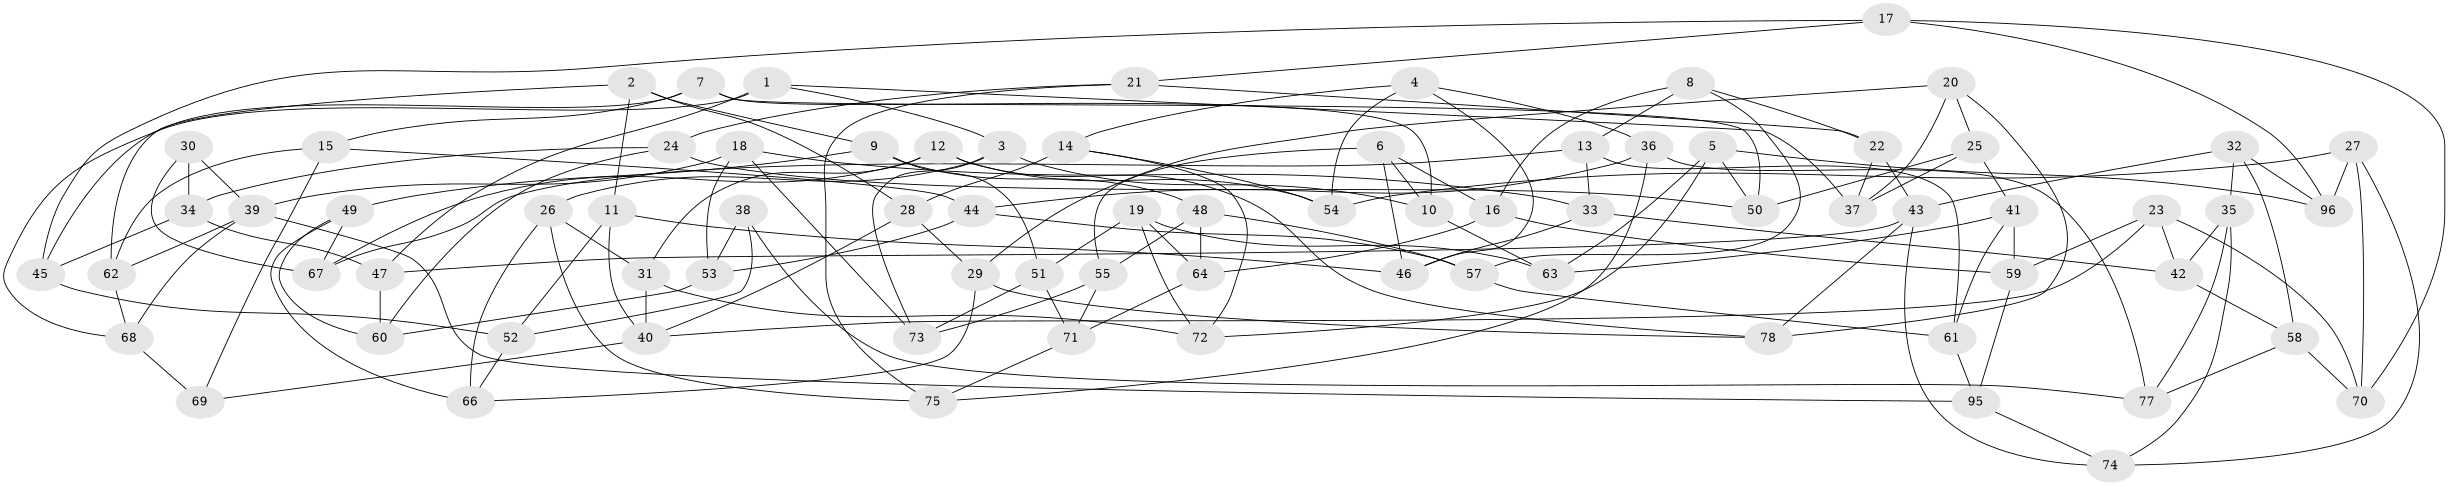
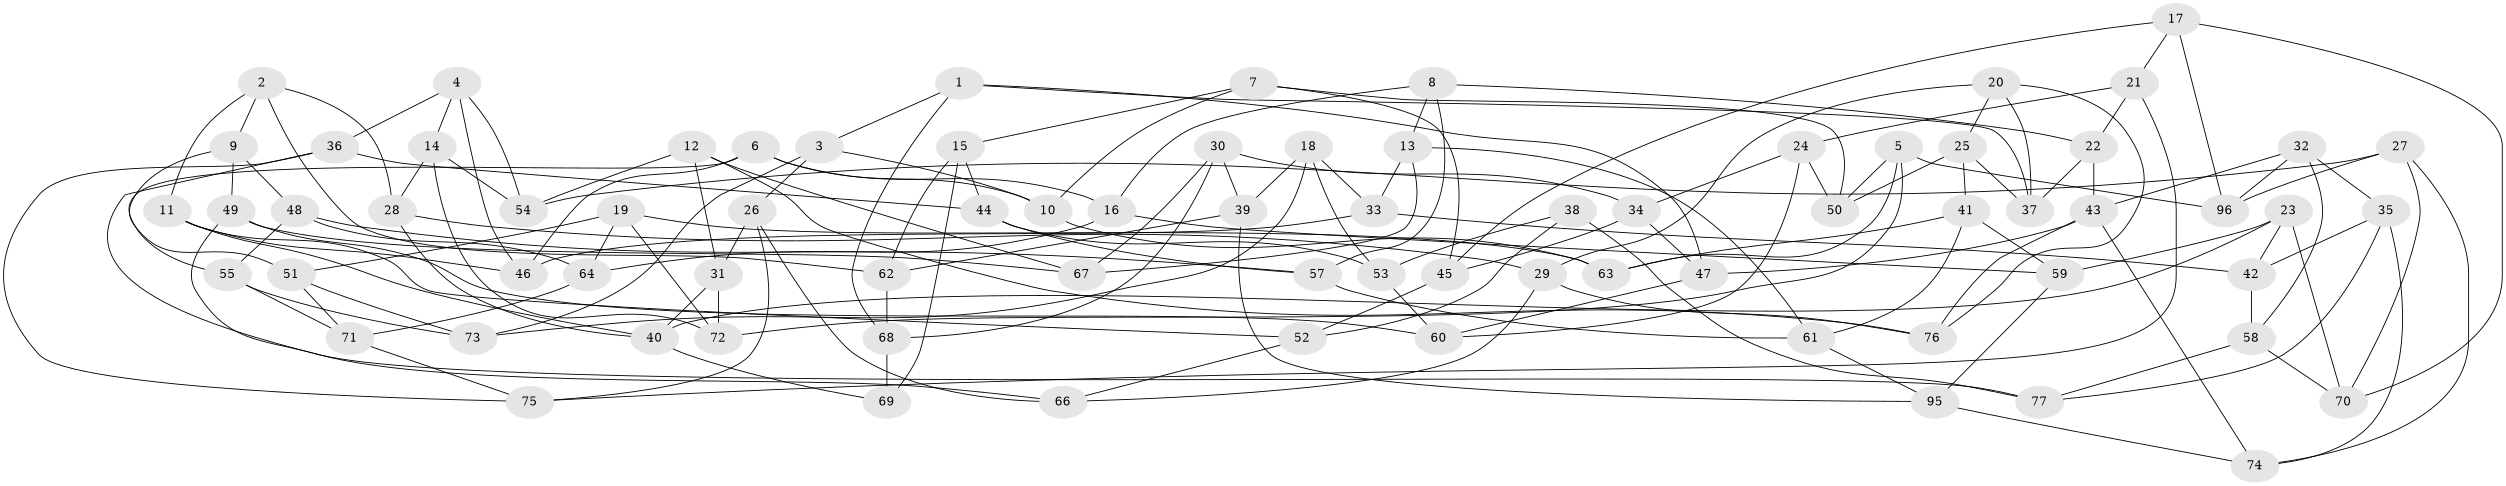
(180, 267) -> (1085, 305)
(1769, 338) -> (1933, 338)
